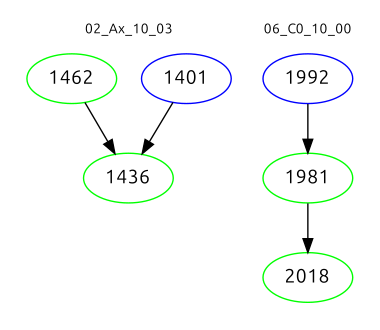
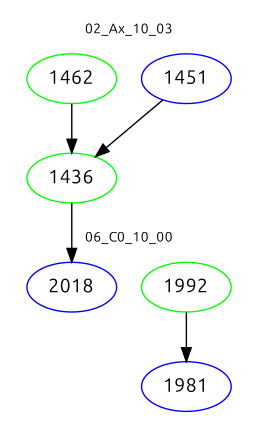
(186, 79) -> (186, 79)
(308, 79) -> (186, 287)
(308, 178) -> (186, 387)
(308, 221) -> (72, 233)
(308, 277) -> (72, 287)
